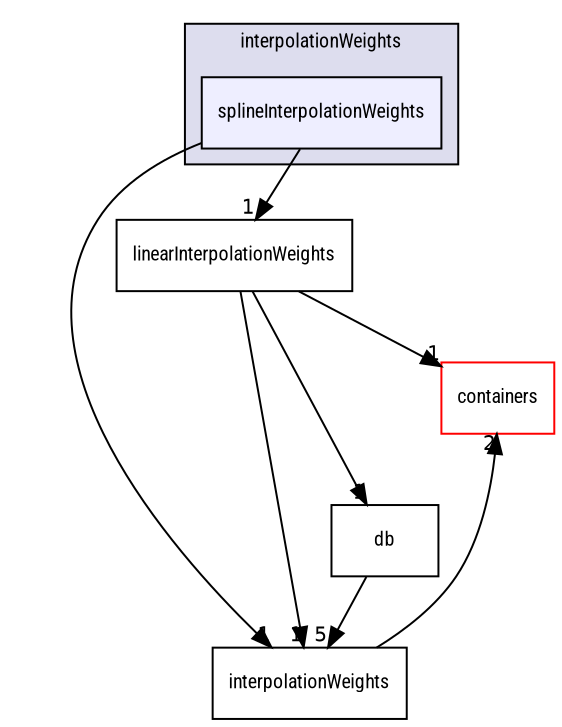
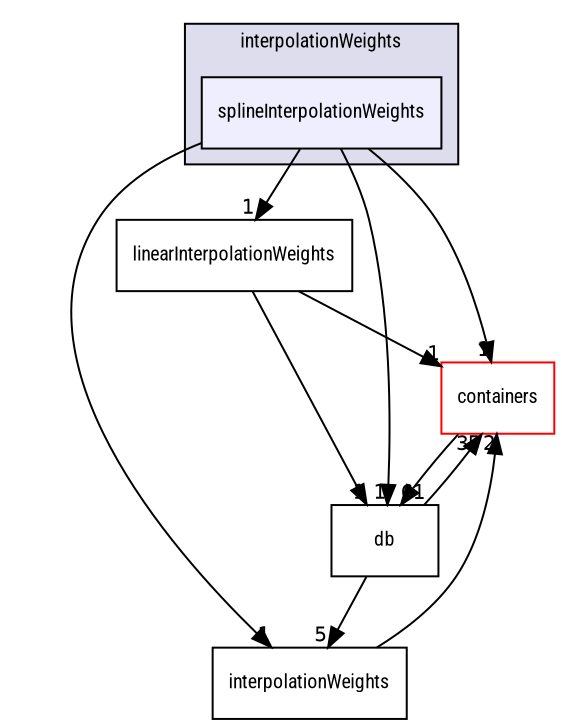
none -> (445, 235)
none -> (384, 313)
(270, 460) -> none
none -> (435, 461)
none -> (448, 478)
